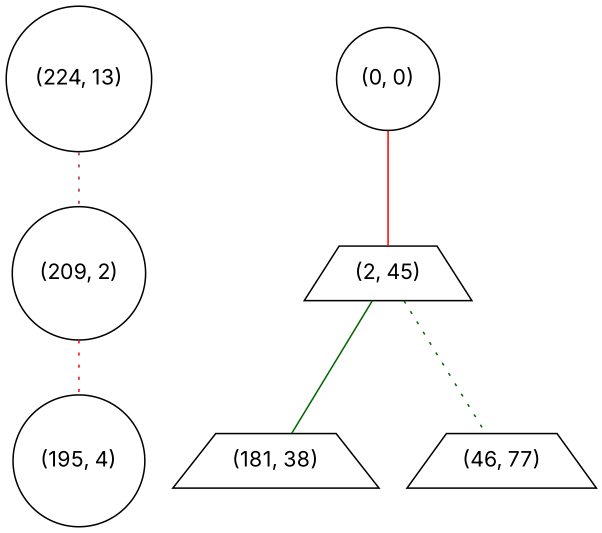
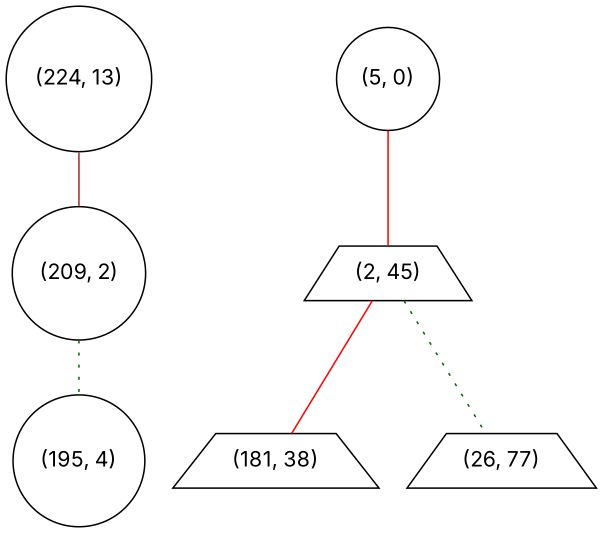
(388, 79) -> (388, 79)
(79, 179) -> (79, 179)
(332, 367) -> (332, 367)
(79, 368) -> (79, 368)
(502, 461) -> (502, 461)
